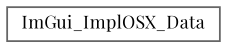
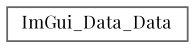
(114, 24) -> (97, 24)
